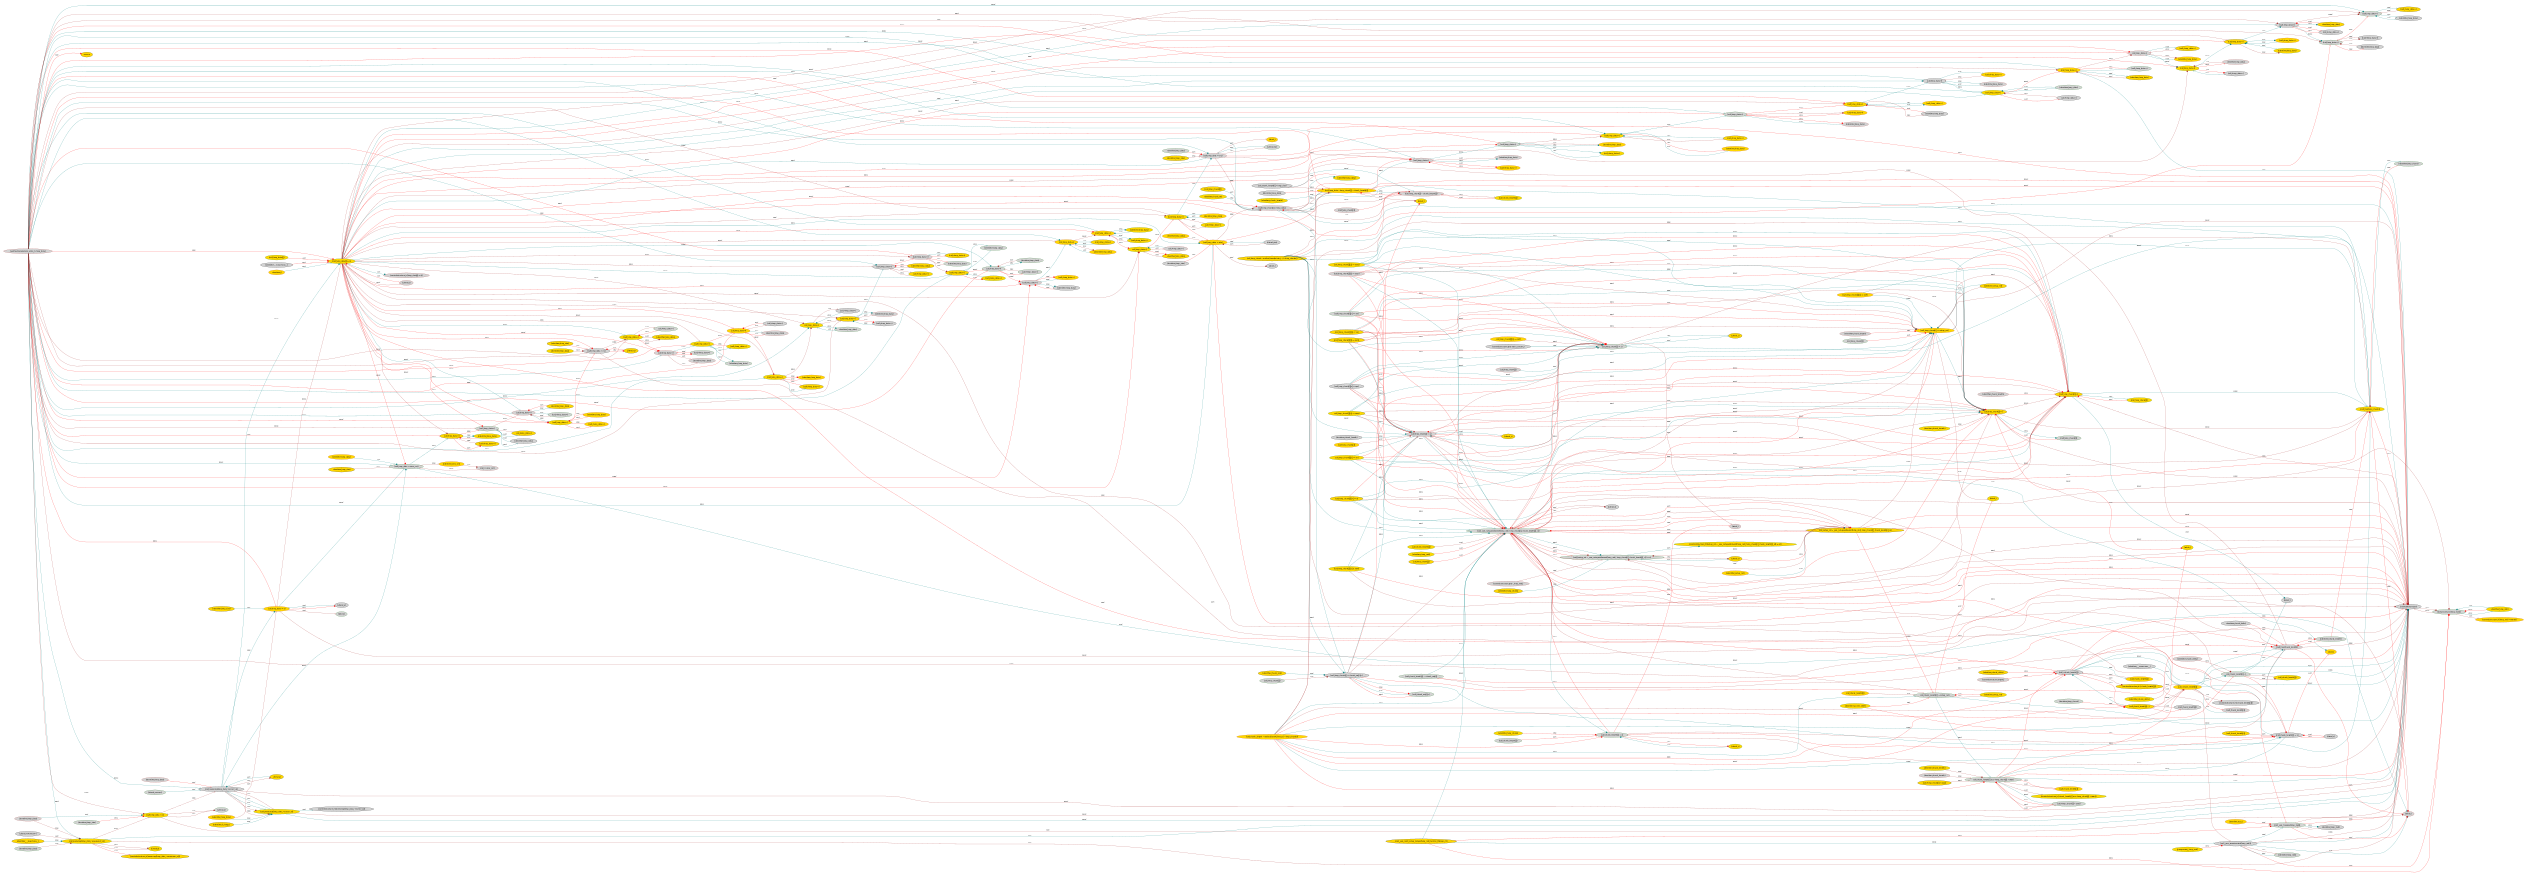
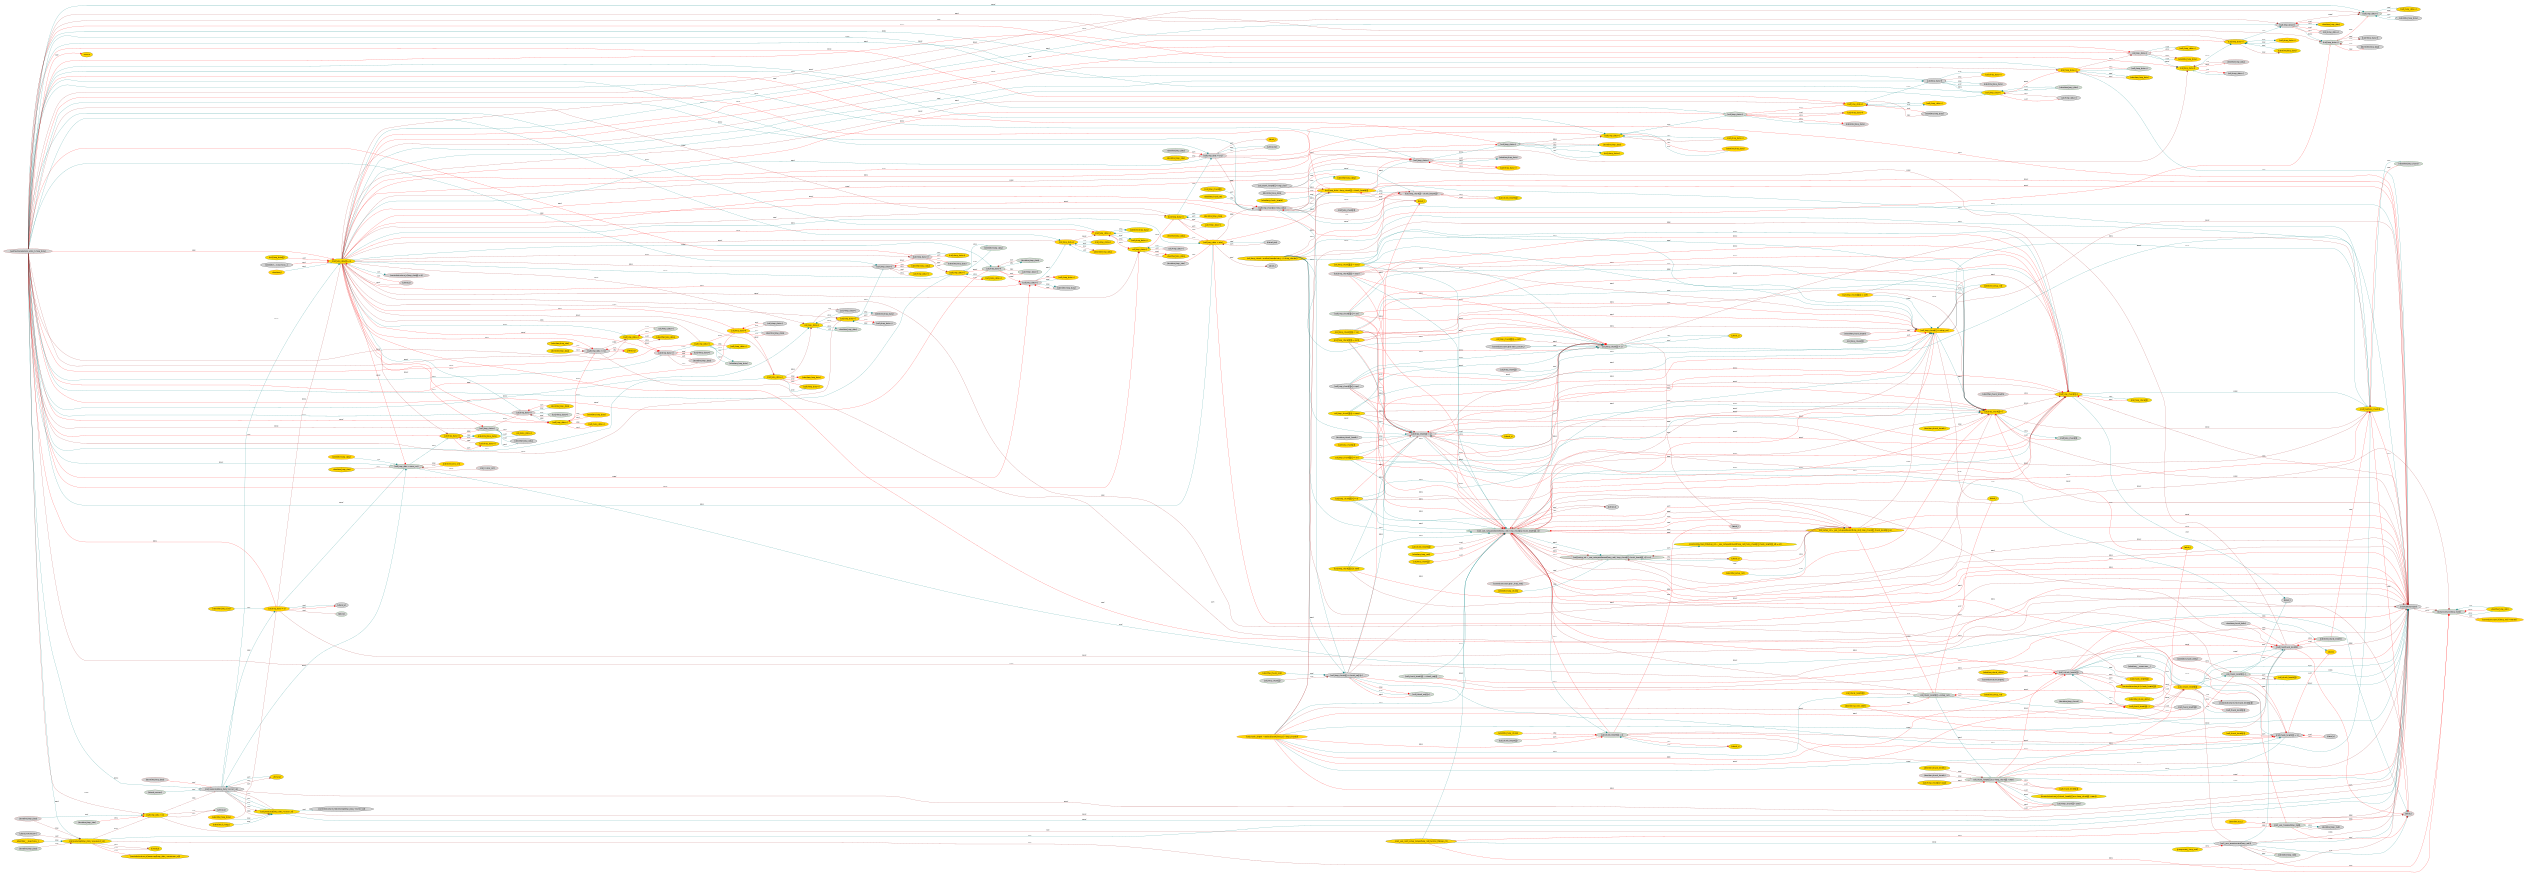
(469, 466) -> (434, 467)
(2264, 836) -> (2268, 750)
